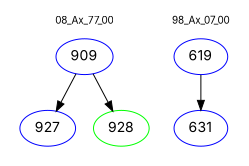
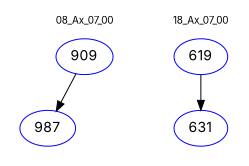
(85, 21) -> (85, 21)
(201, 21) -> (201, 21)
(48, 128) -> (48, 128)
(121, 128) -> none
